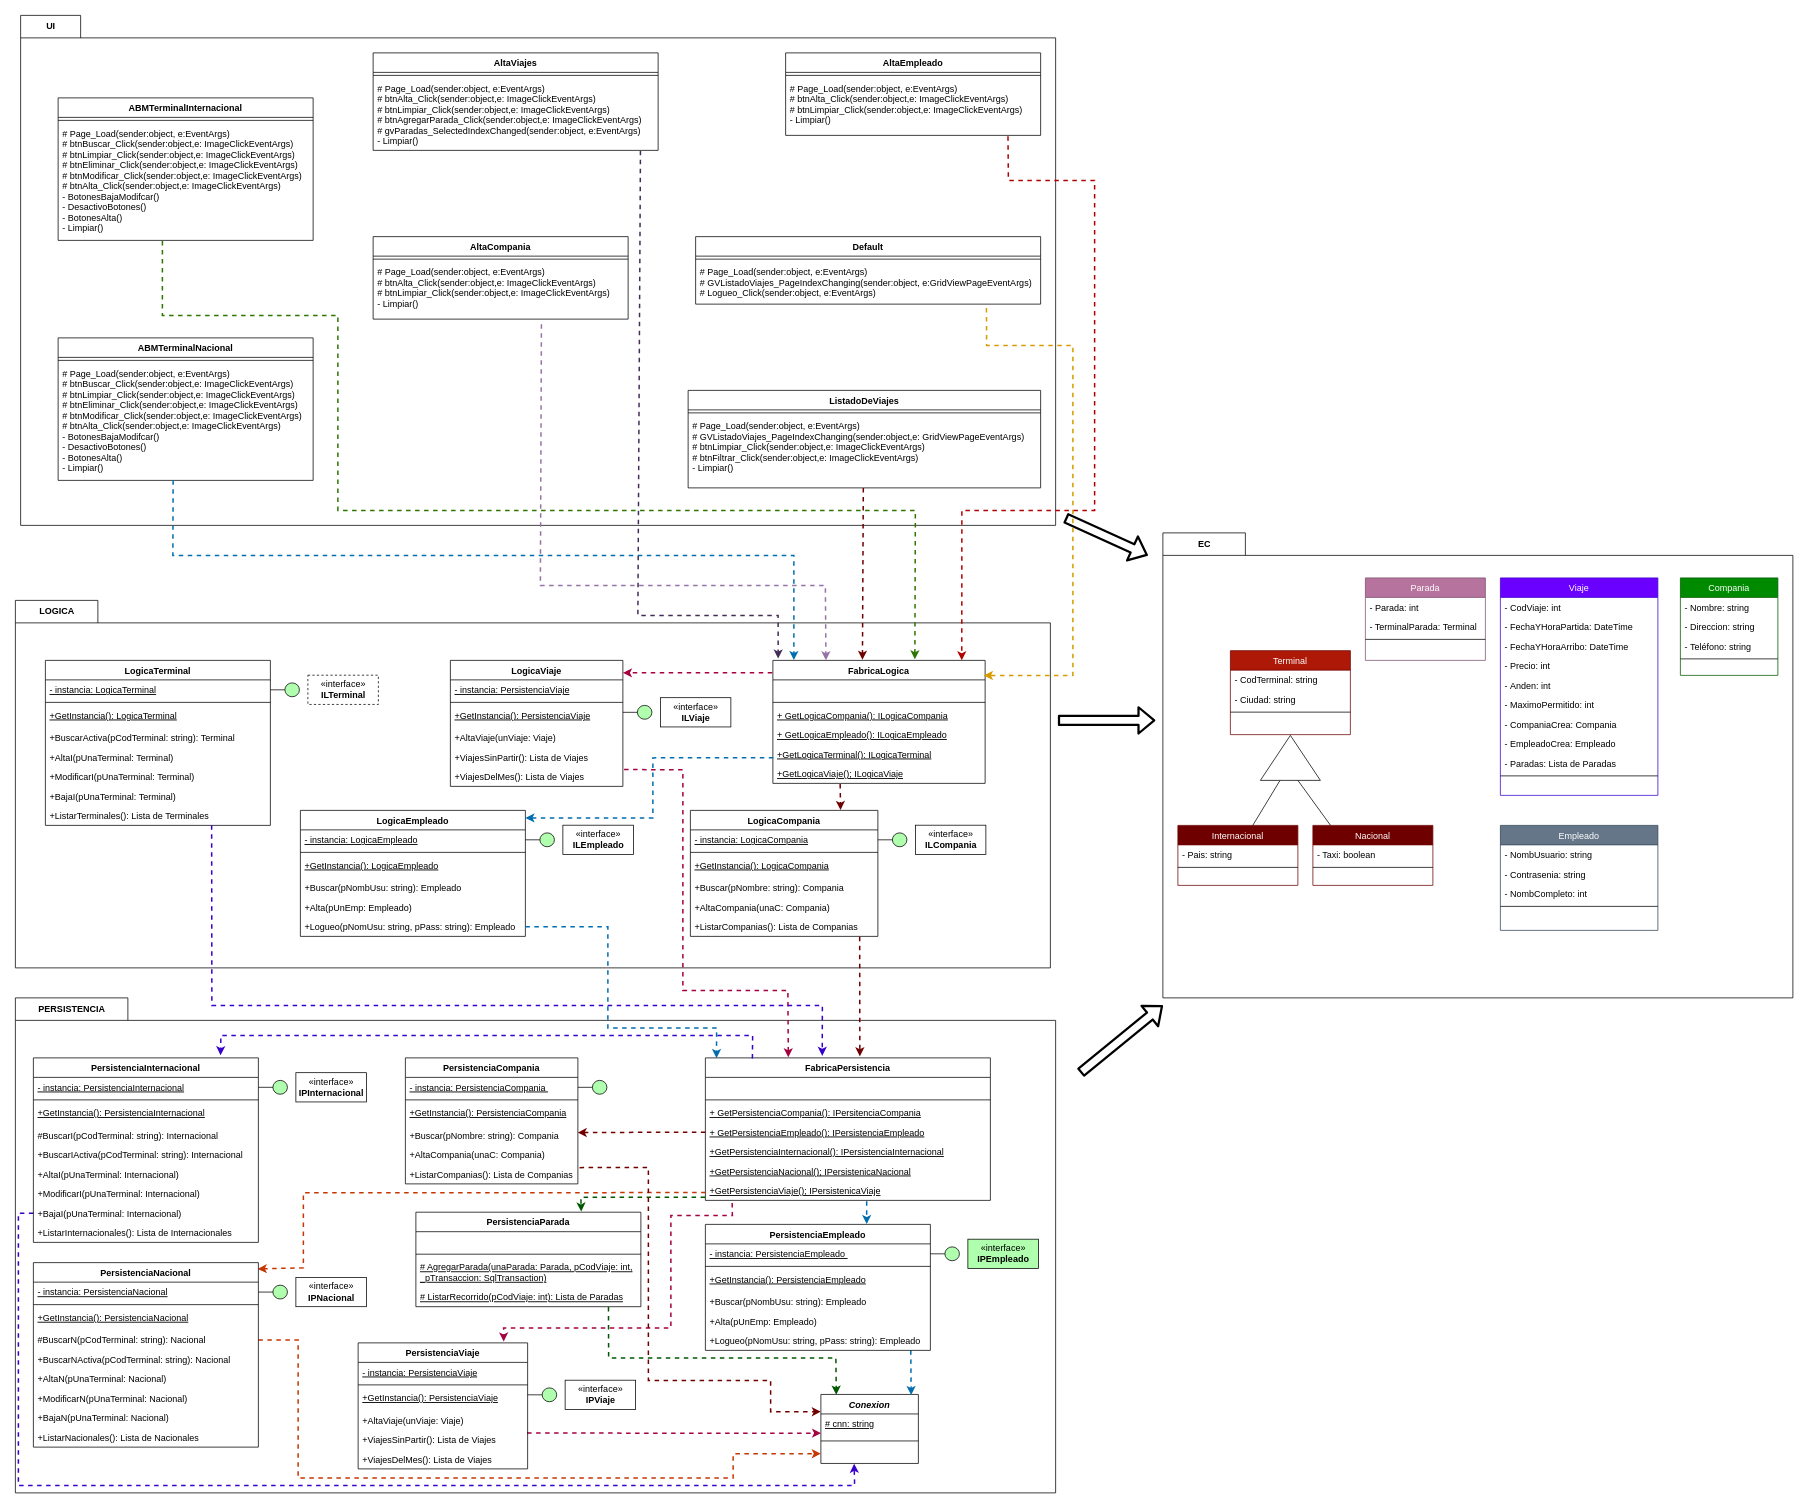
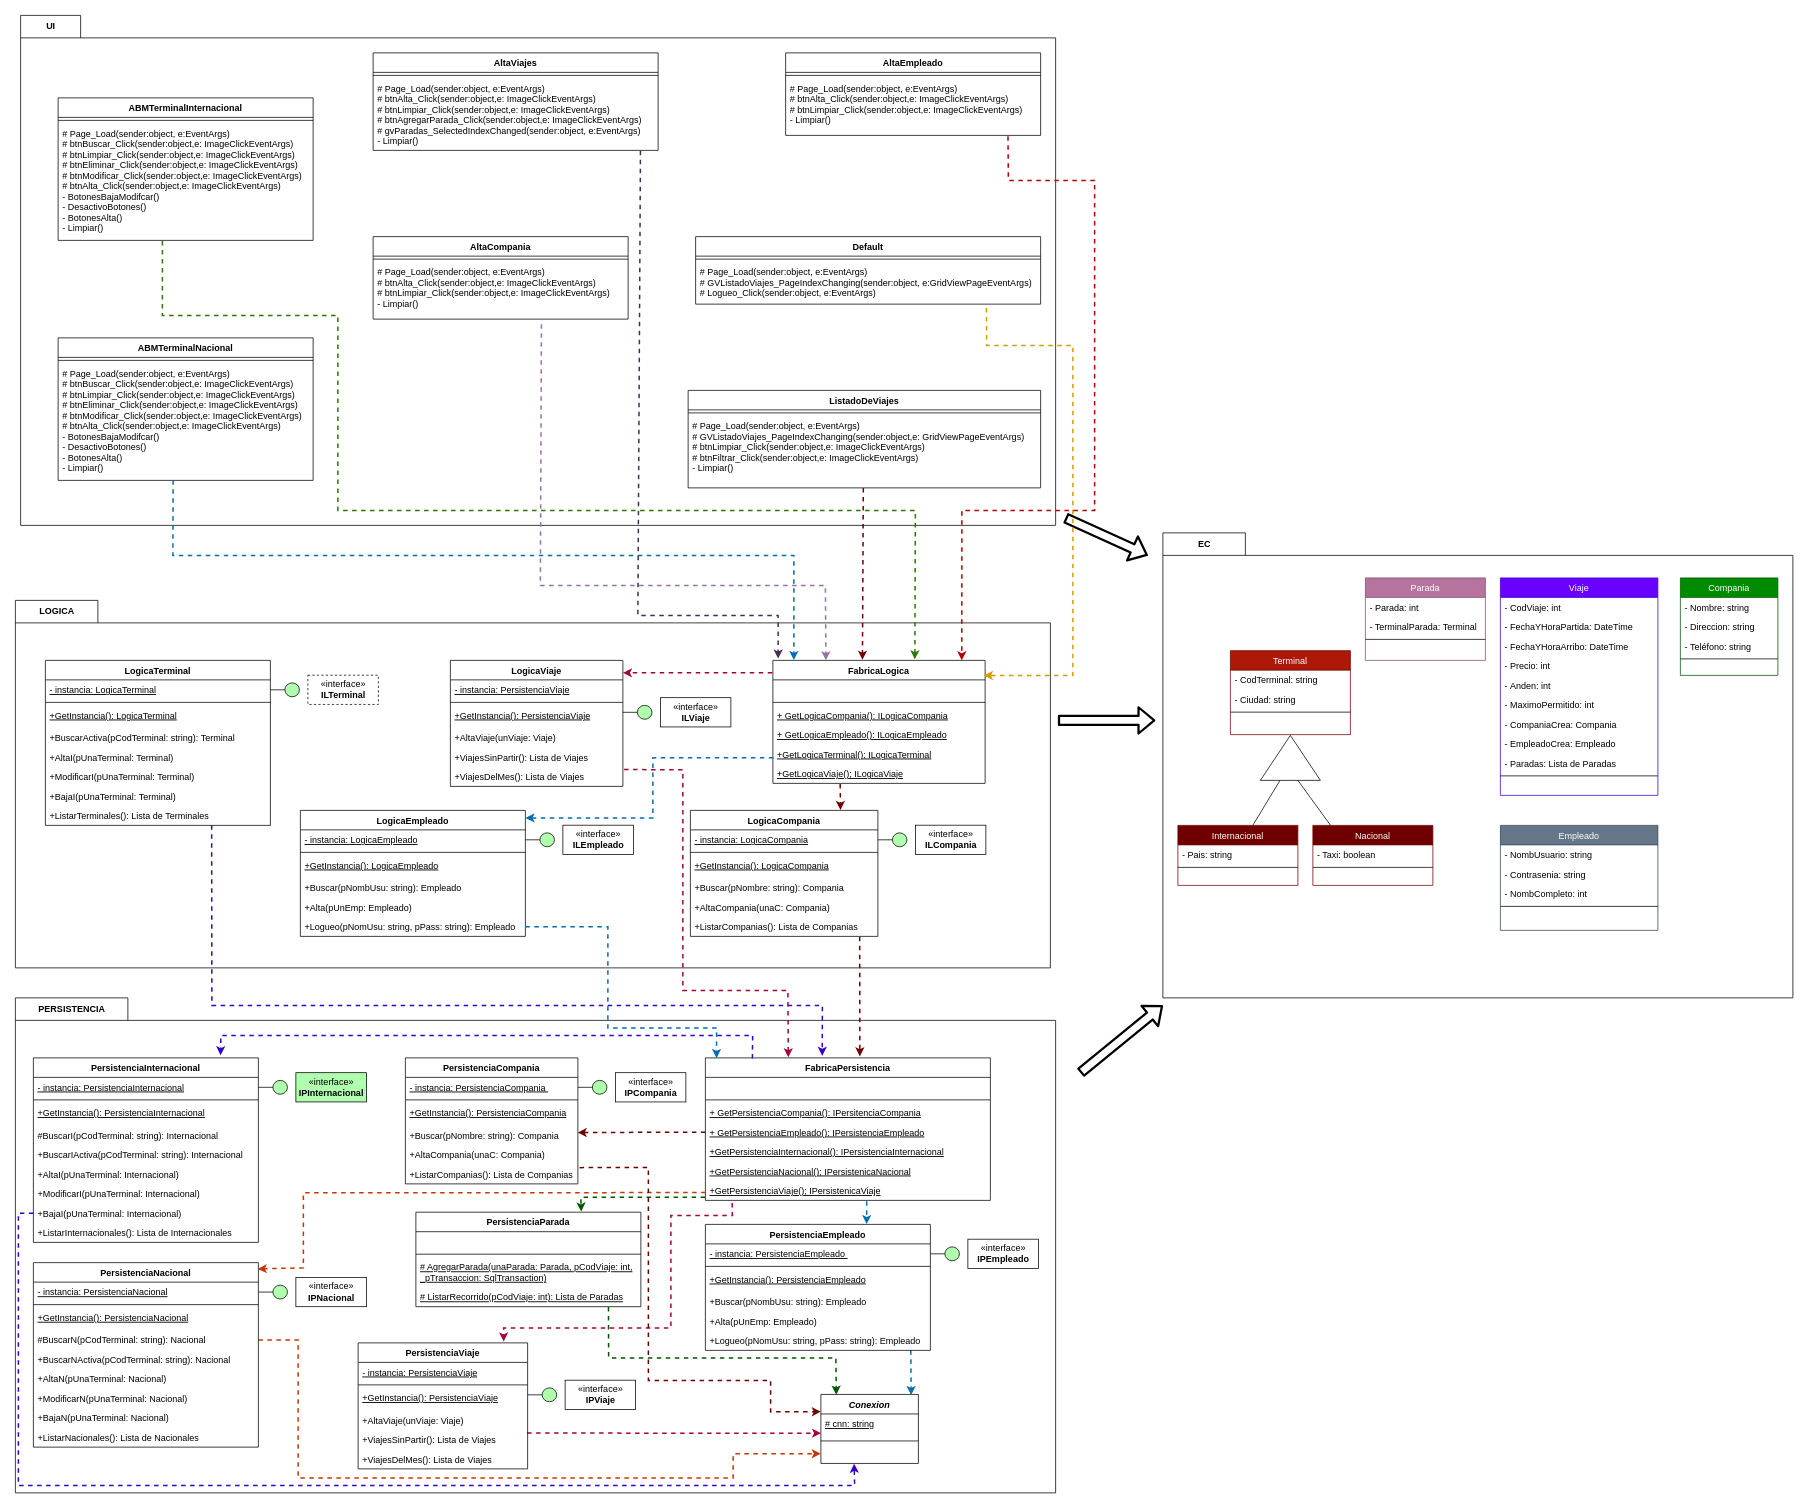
(331, 1087) -> (331, 1087)
none -> (651, 1087)
(1003, 1254) -> (1003, 1254)
